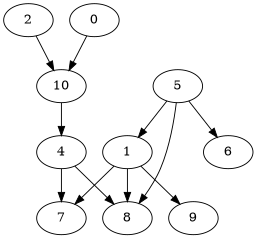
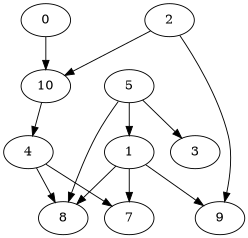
none -> (220, 110)
(228, 152) -> (195, 152)
